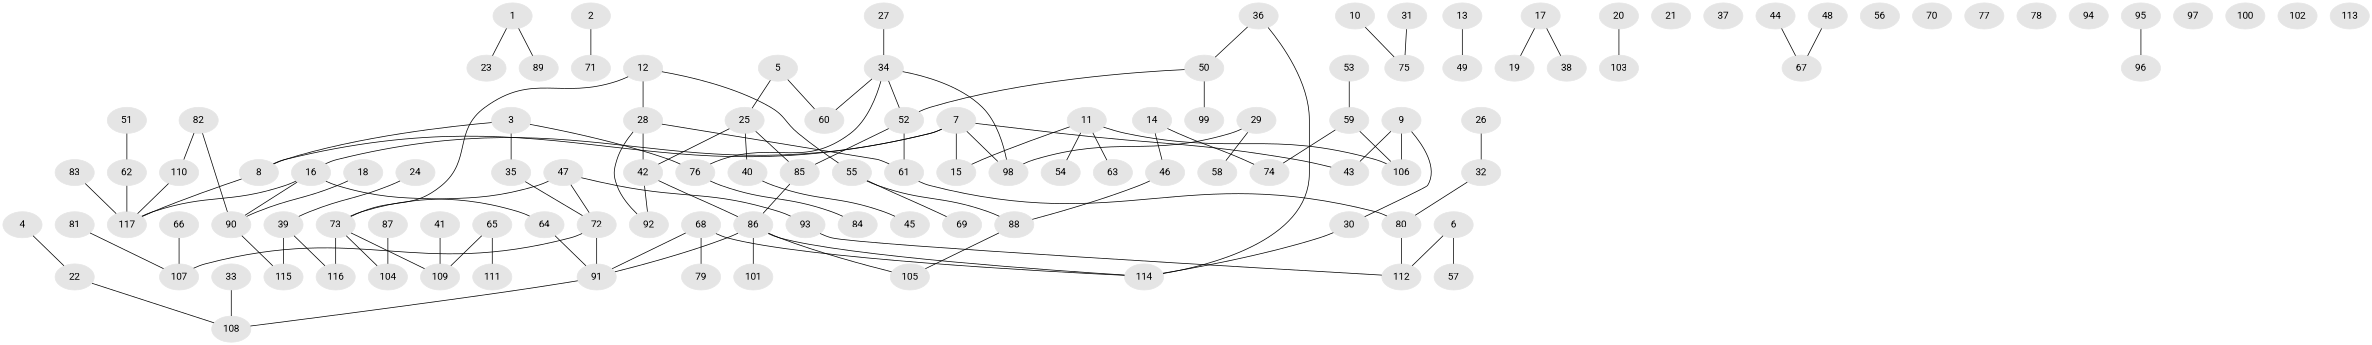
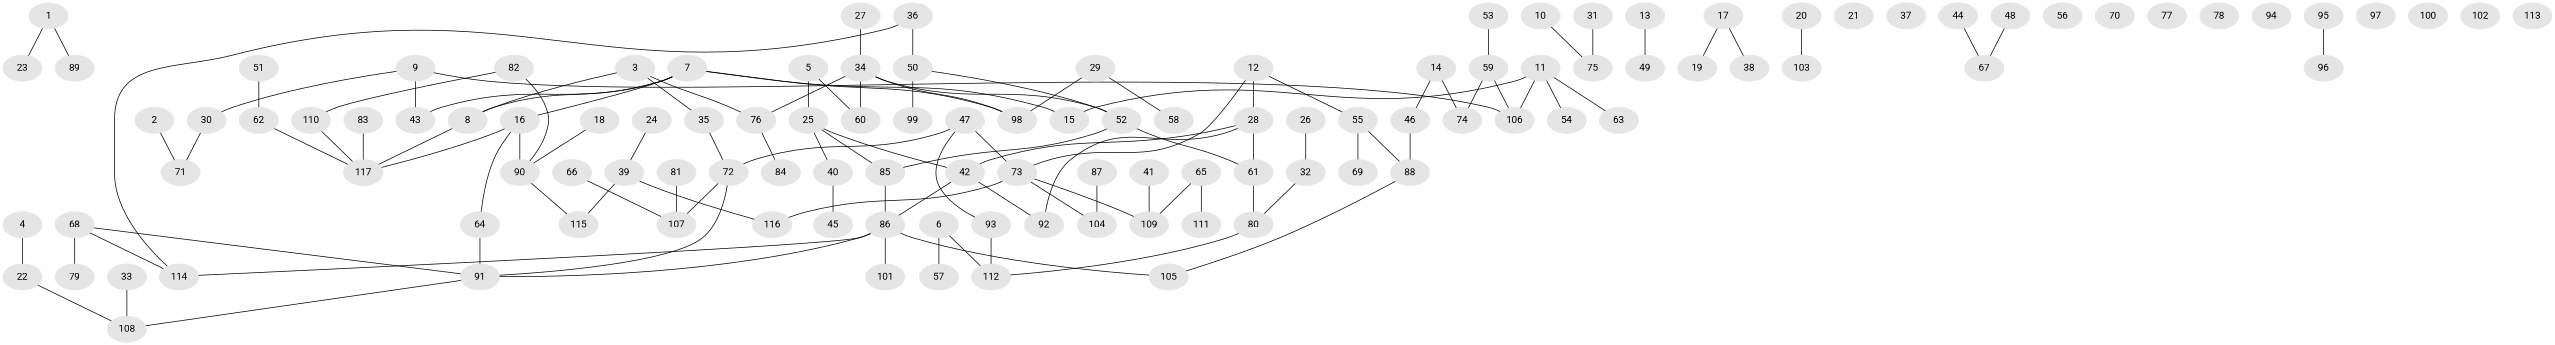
(1249, 256) -> (194, 146)
